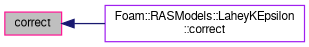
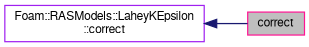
(90, 24) -> (232, 24)
